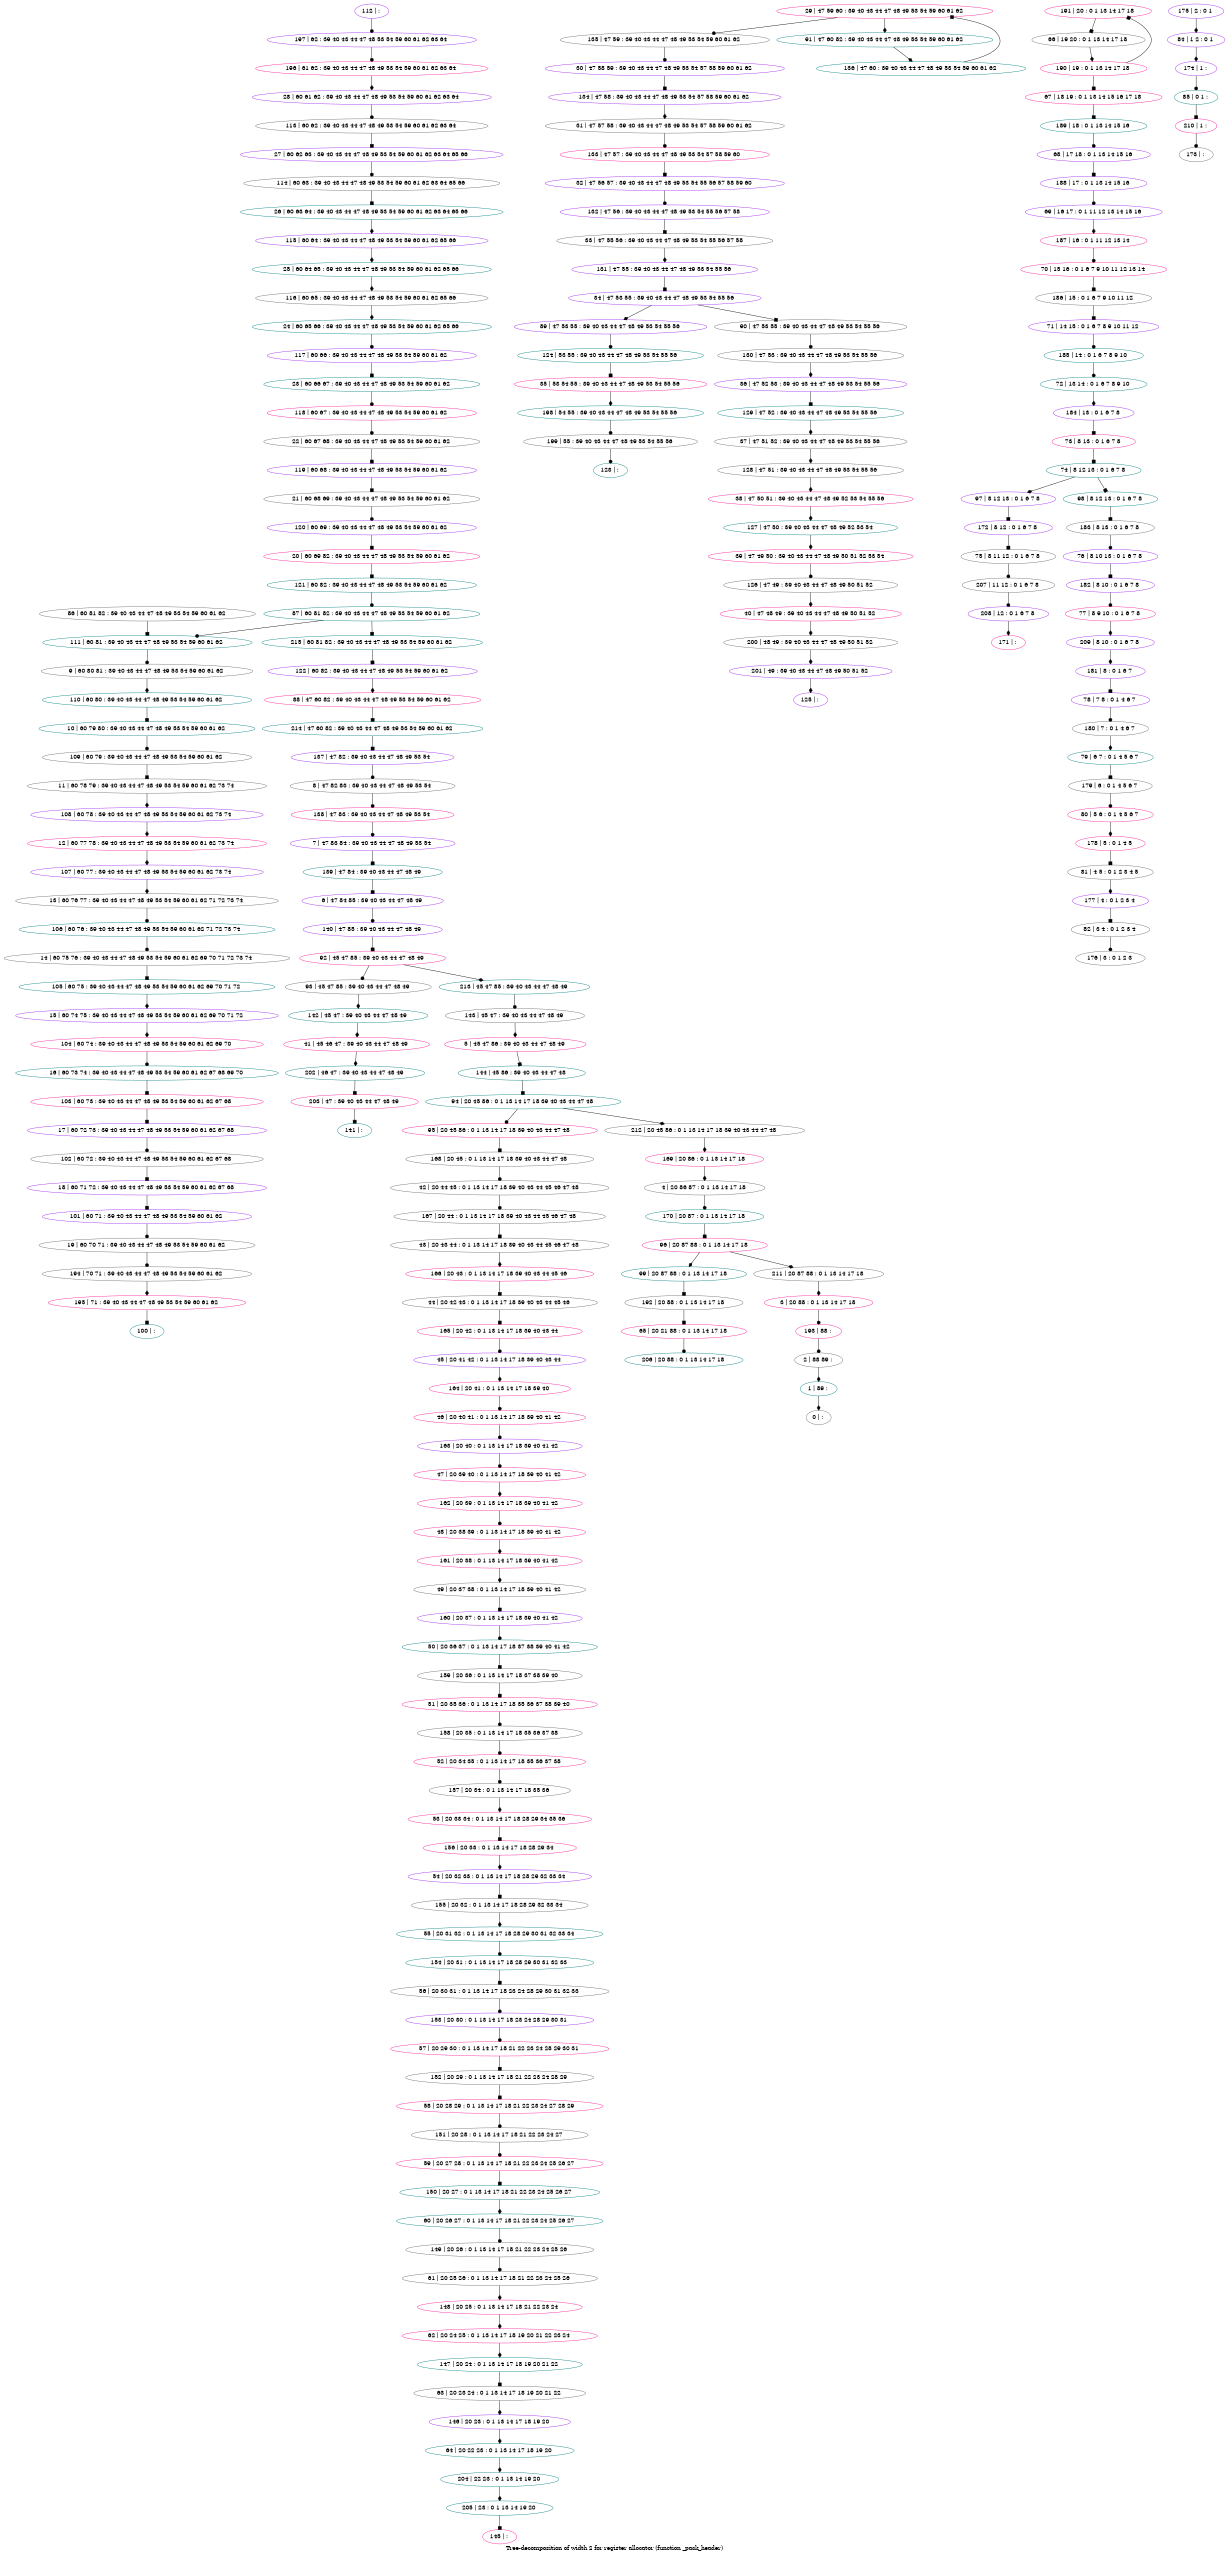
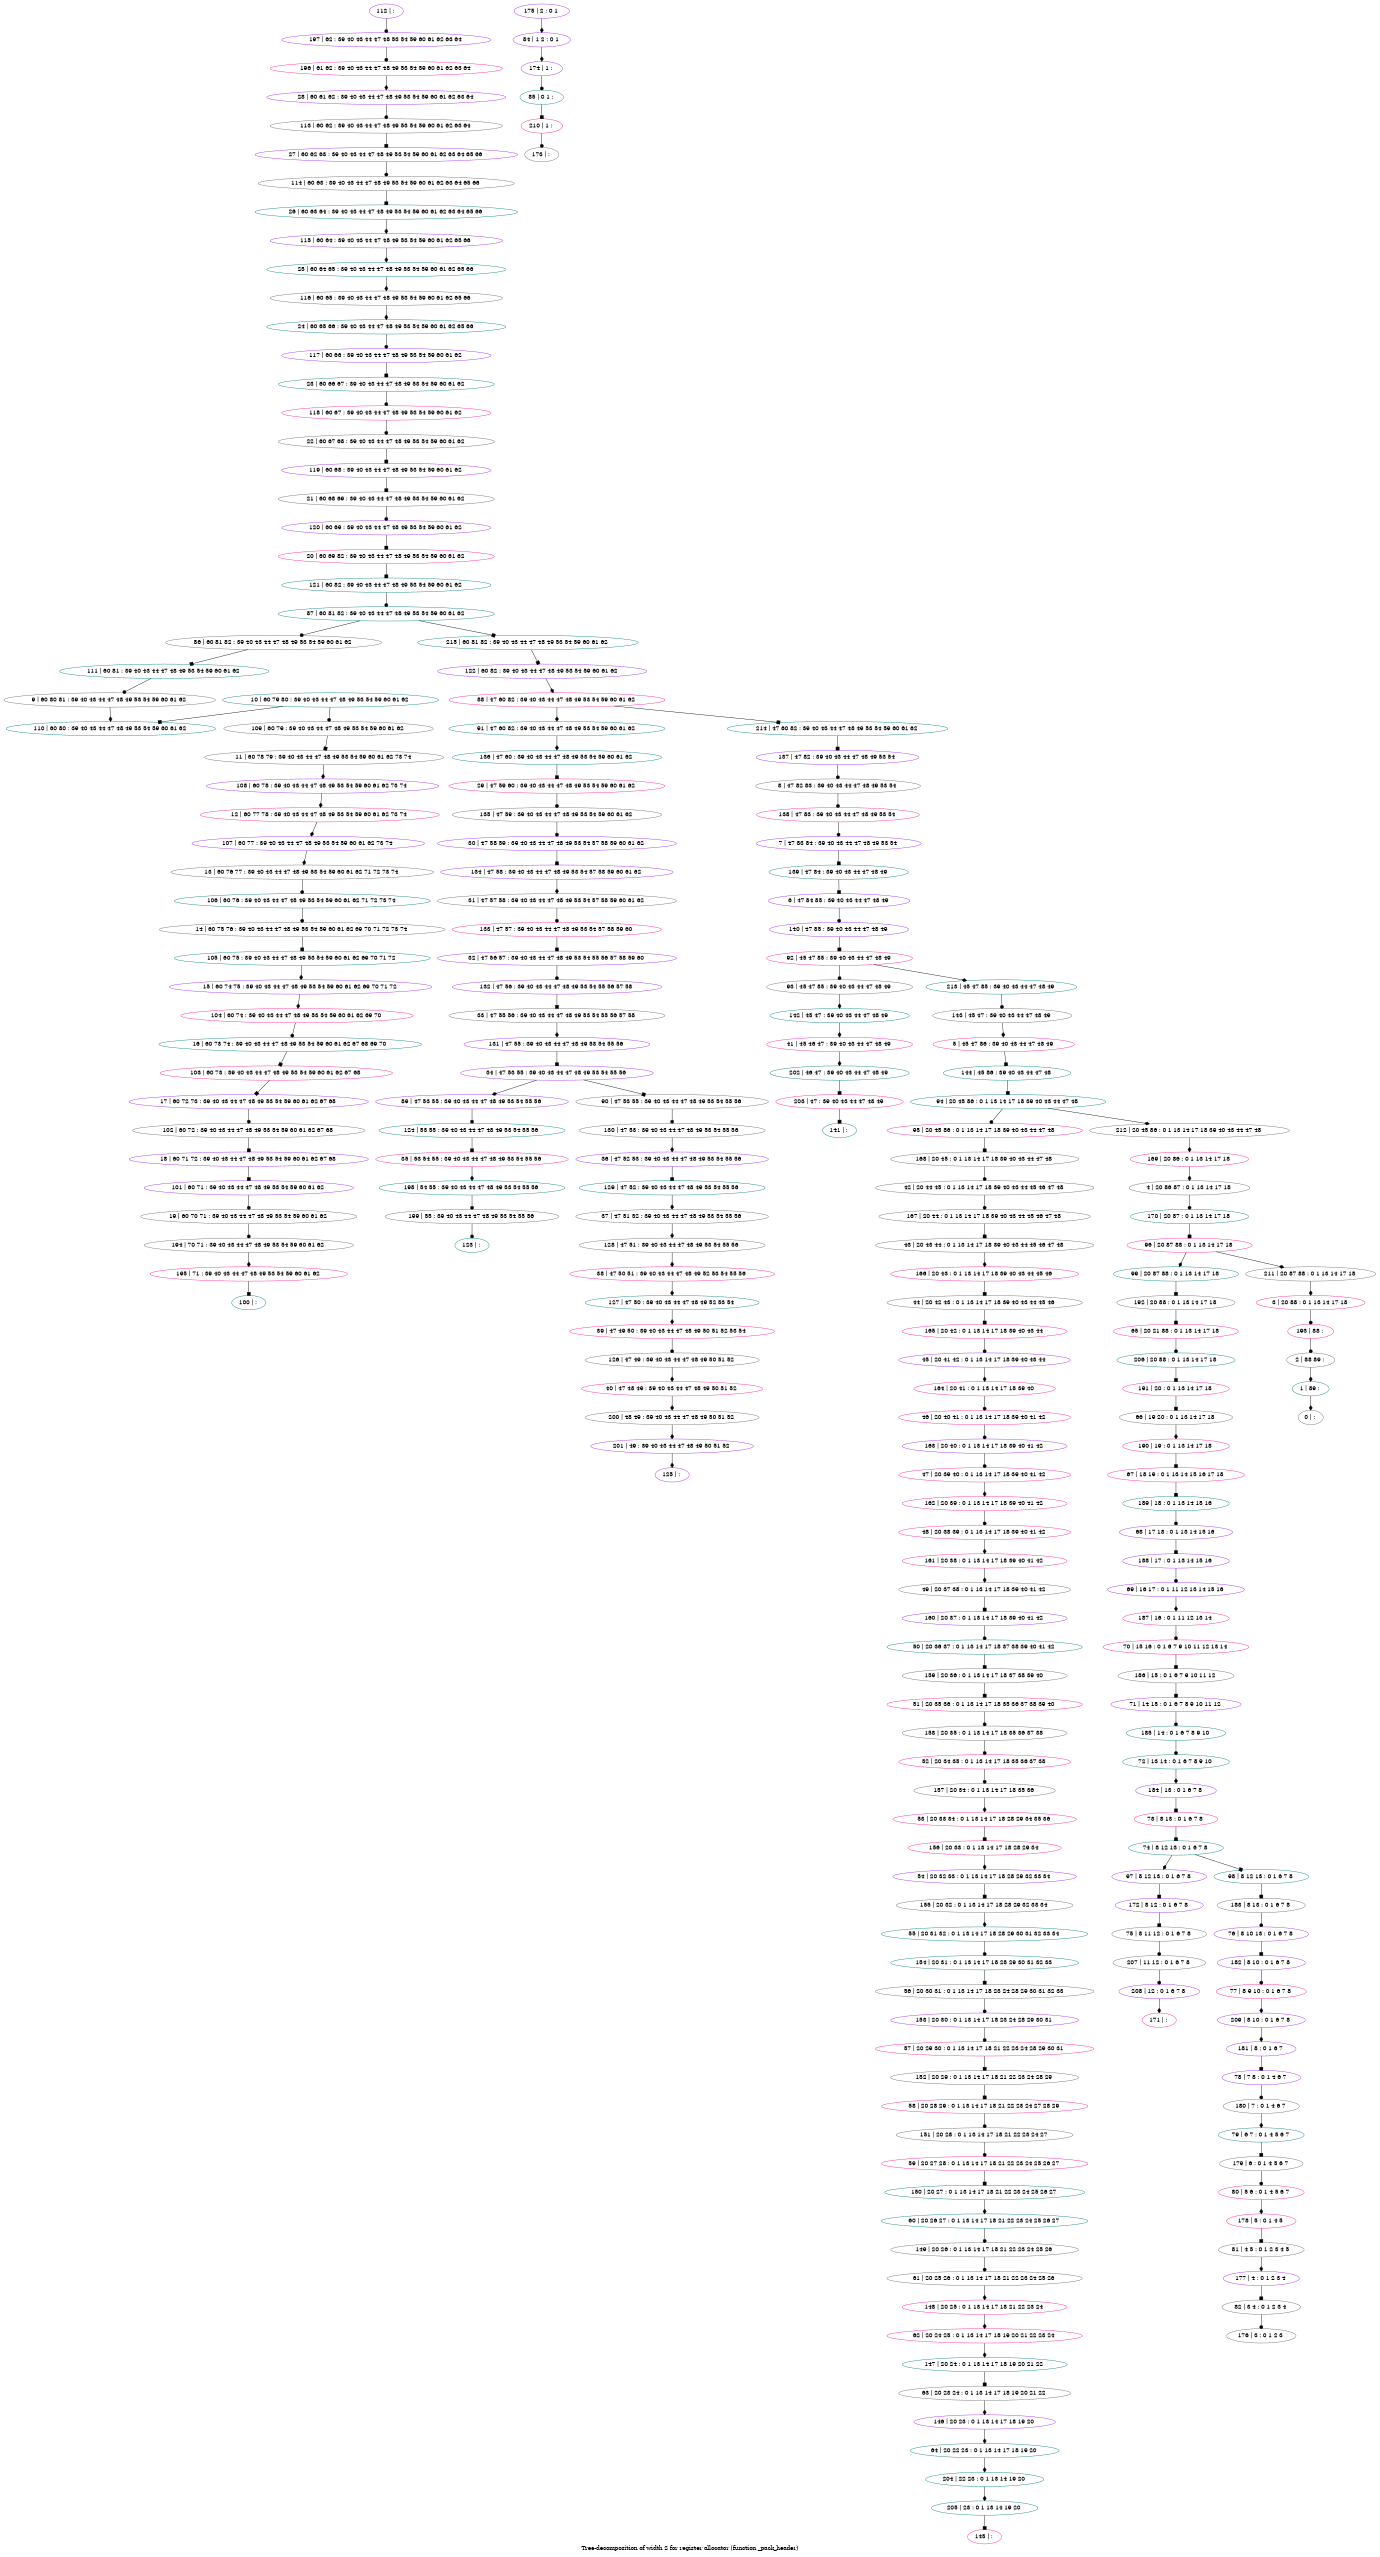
(885, 23) -> (557, 712)
(1151, 42) -> (1176, 1372)
(261, 628) -> (331, 628)
(147, 712) -> (223, 714)
